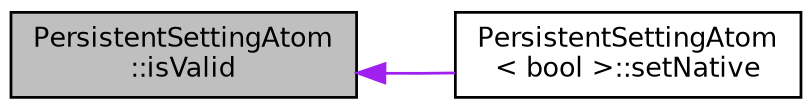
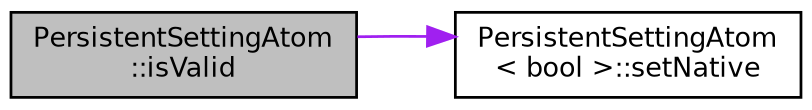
(420, 73) -> (392, 36)
